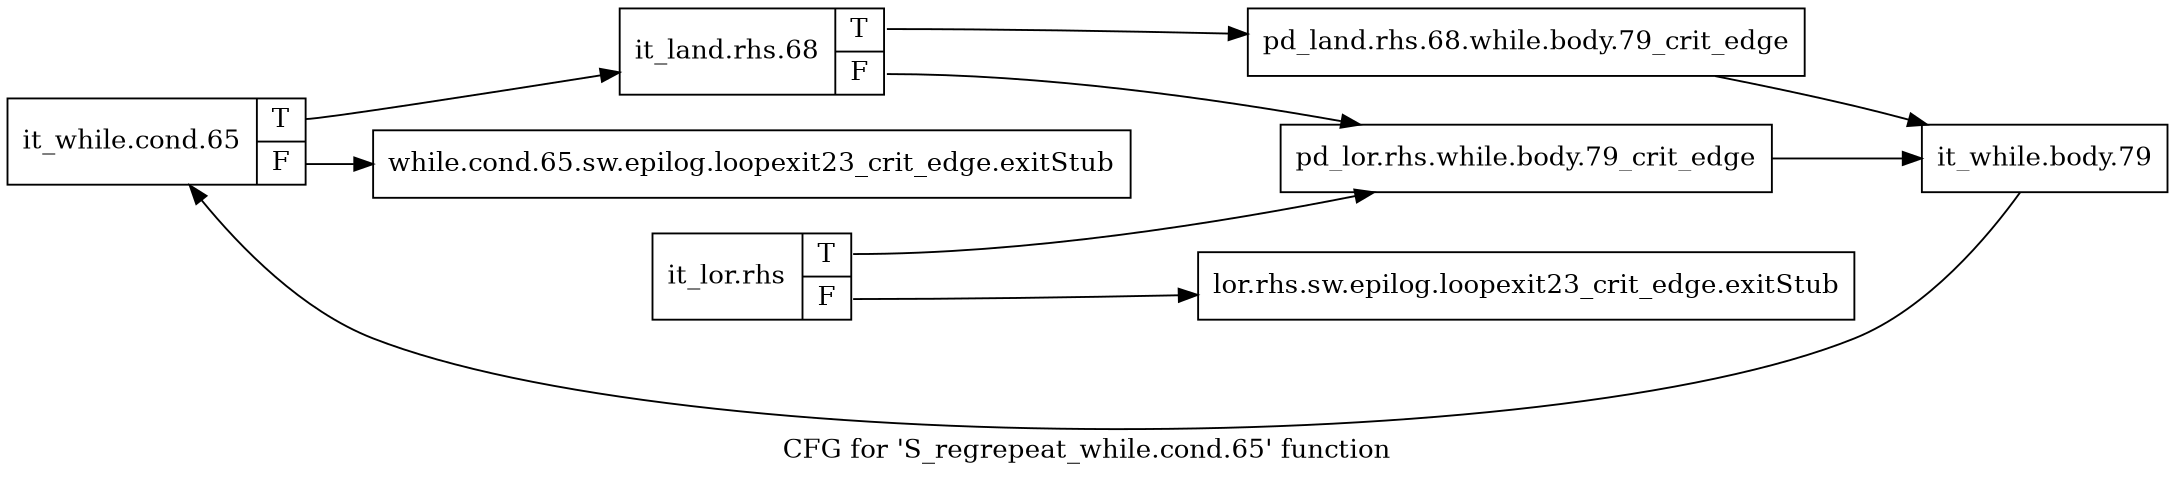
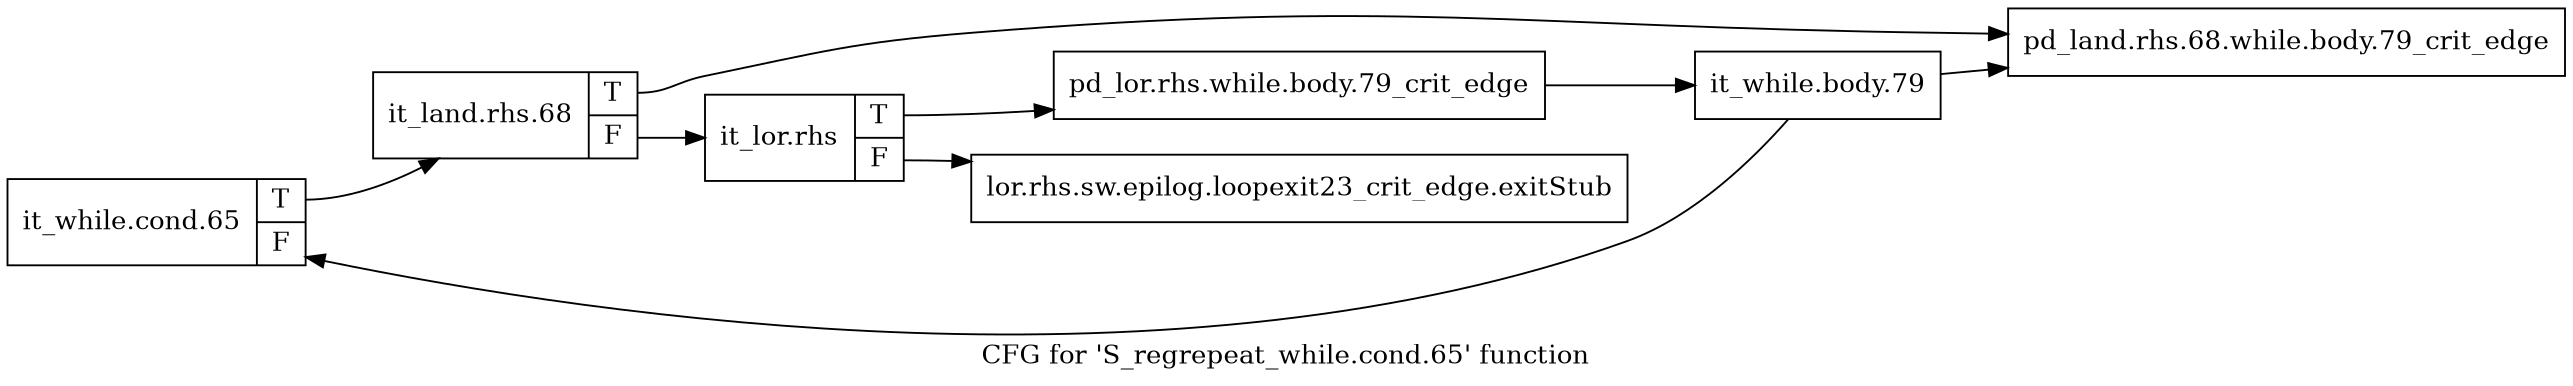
(1115, 88) -> (662, 138)
(1812, 96) -> (1965, 72)
(752, 164) -> none
